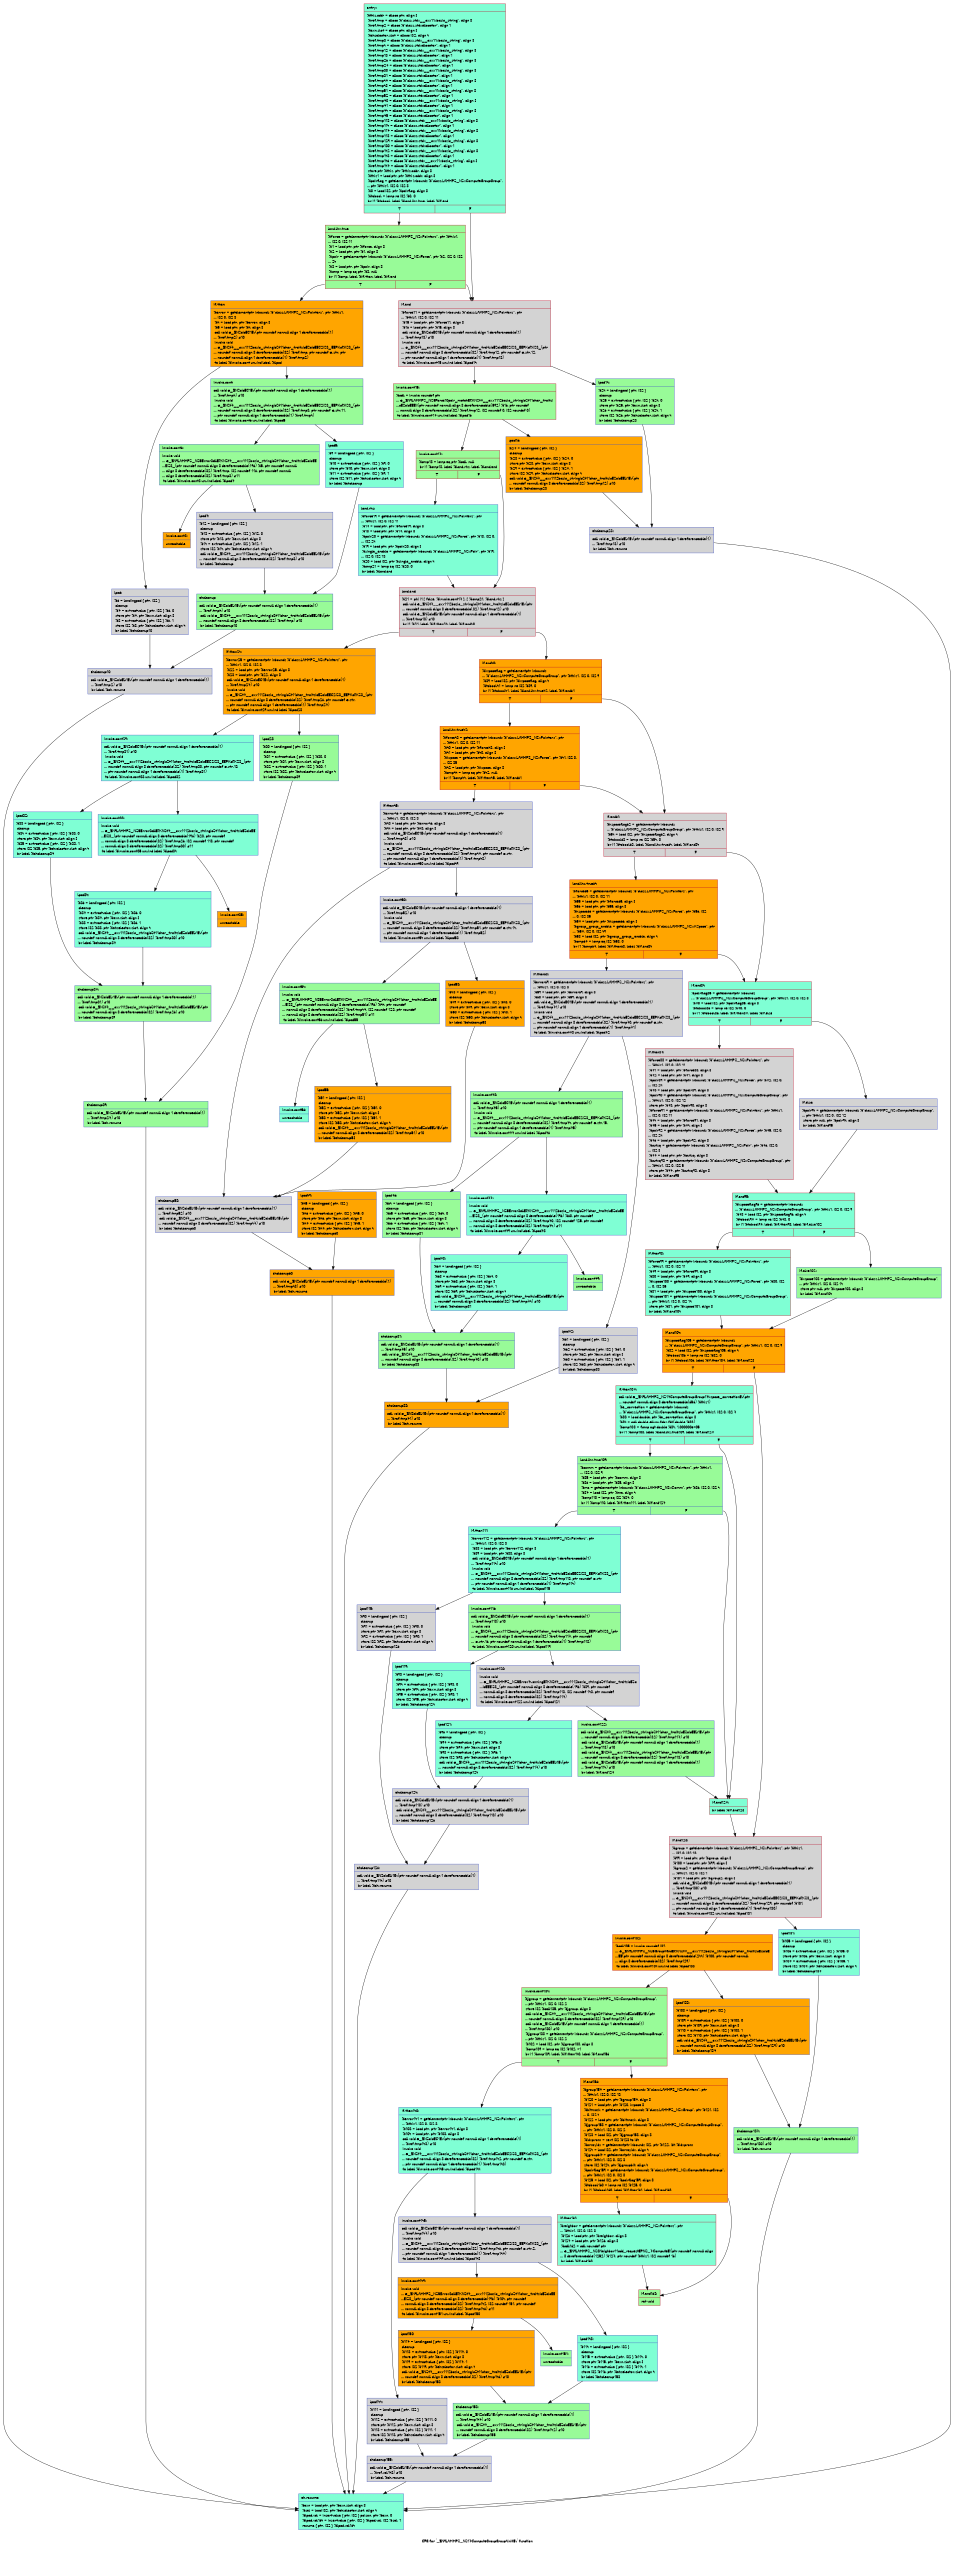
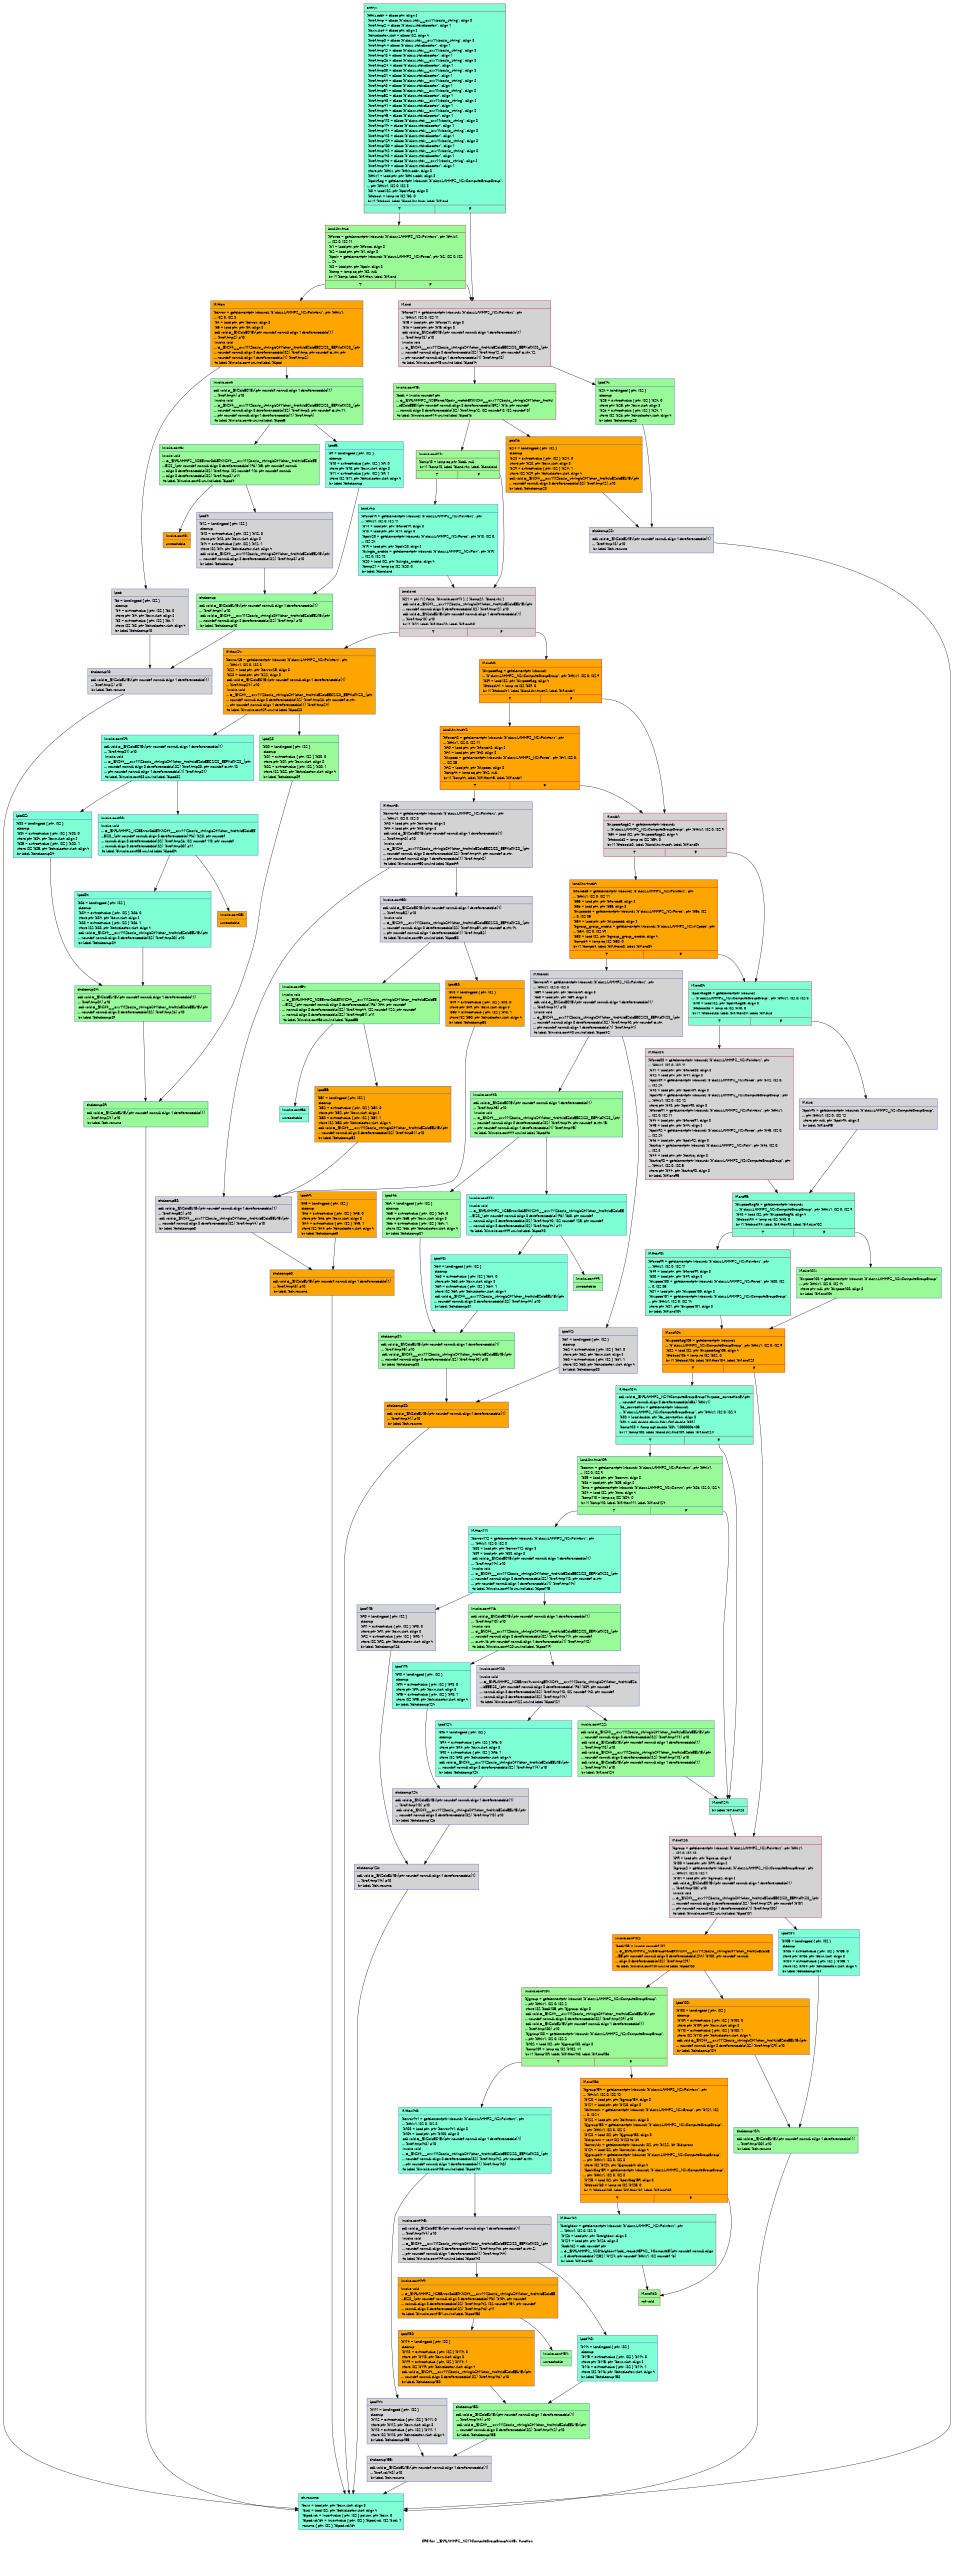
(614, 2105) -> (612, 2105)
